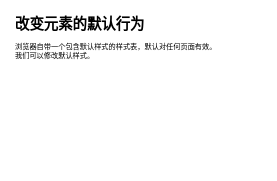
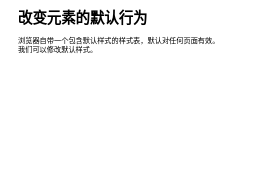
(138, 90) -> (141, 84)
